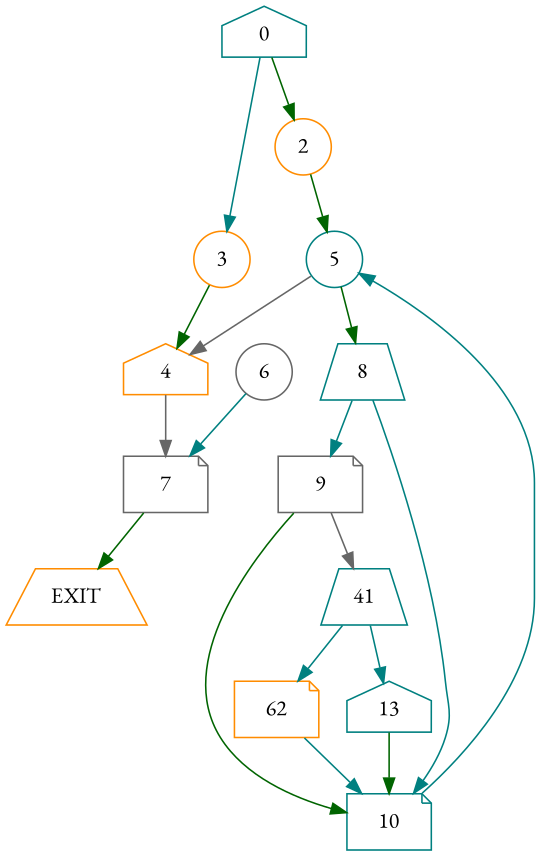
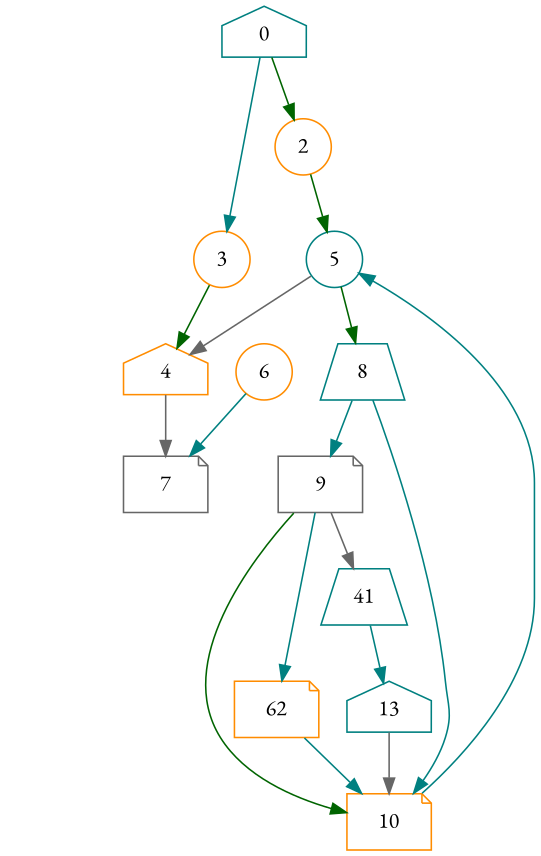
(264, 372) -> (264, 372)
(77, 597) -> none
(325, 647) -> (300, 589)
(389, 755) -> (389, 755)
(389, 822) -> (389, 822)
